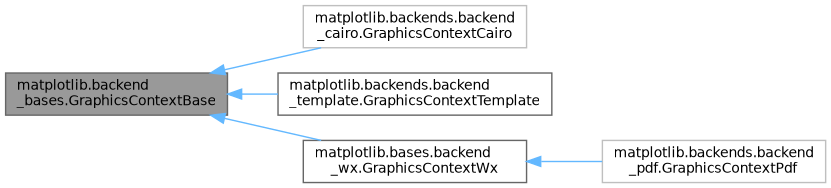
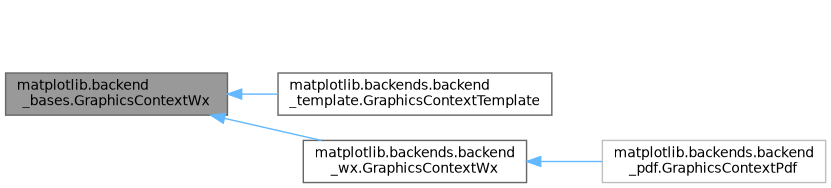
(415, 27) -> none
(117, 94) -> (117, 94)
(415, 161) -> (415, 161)
